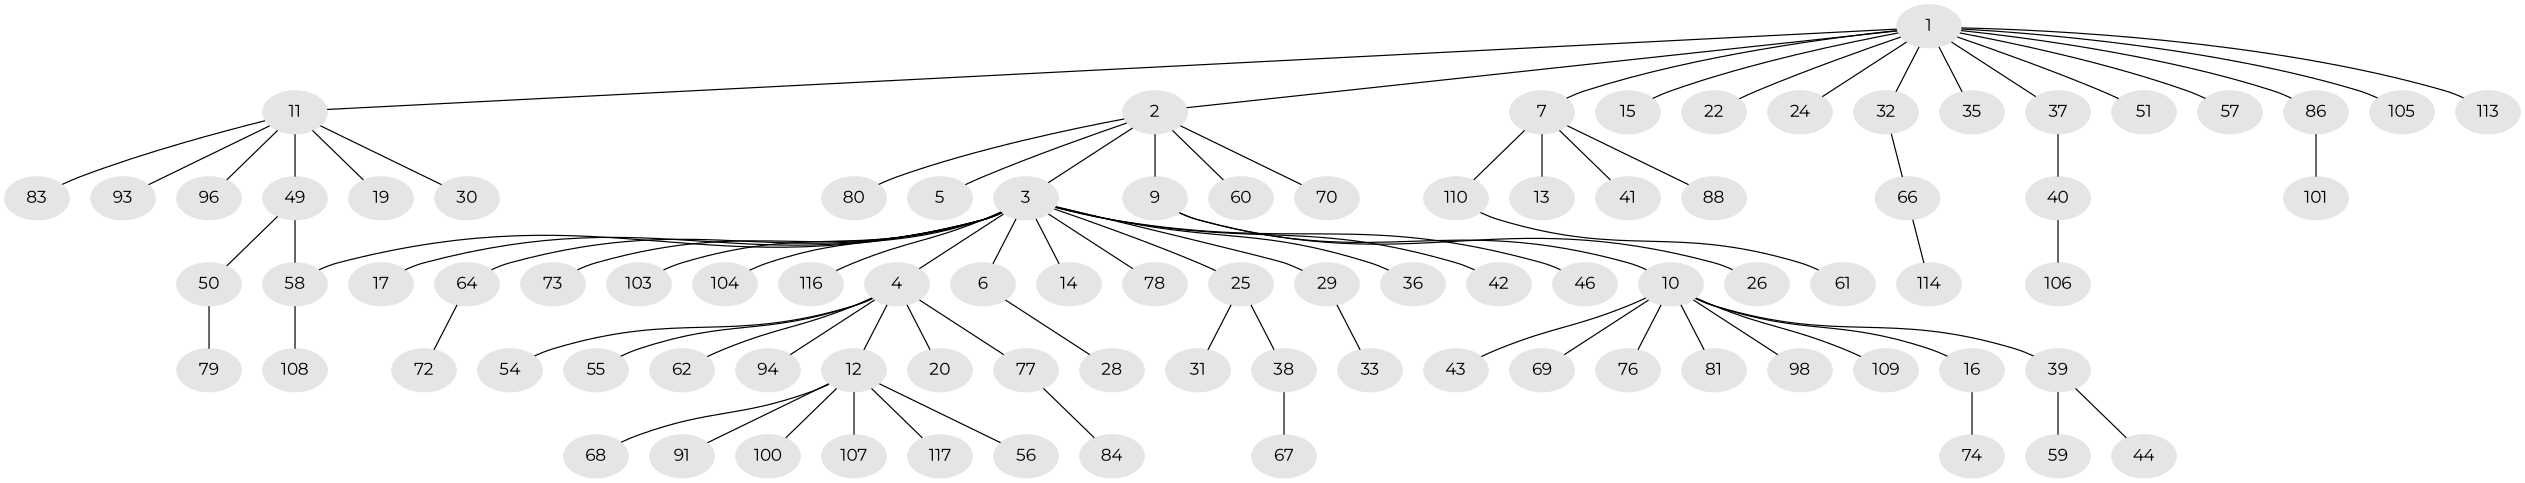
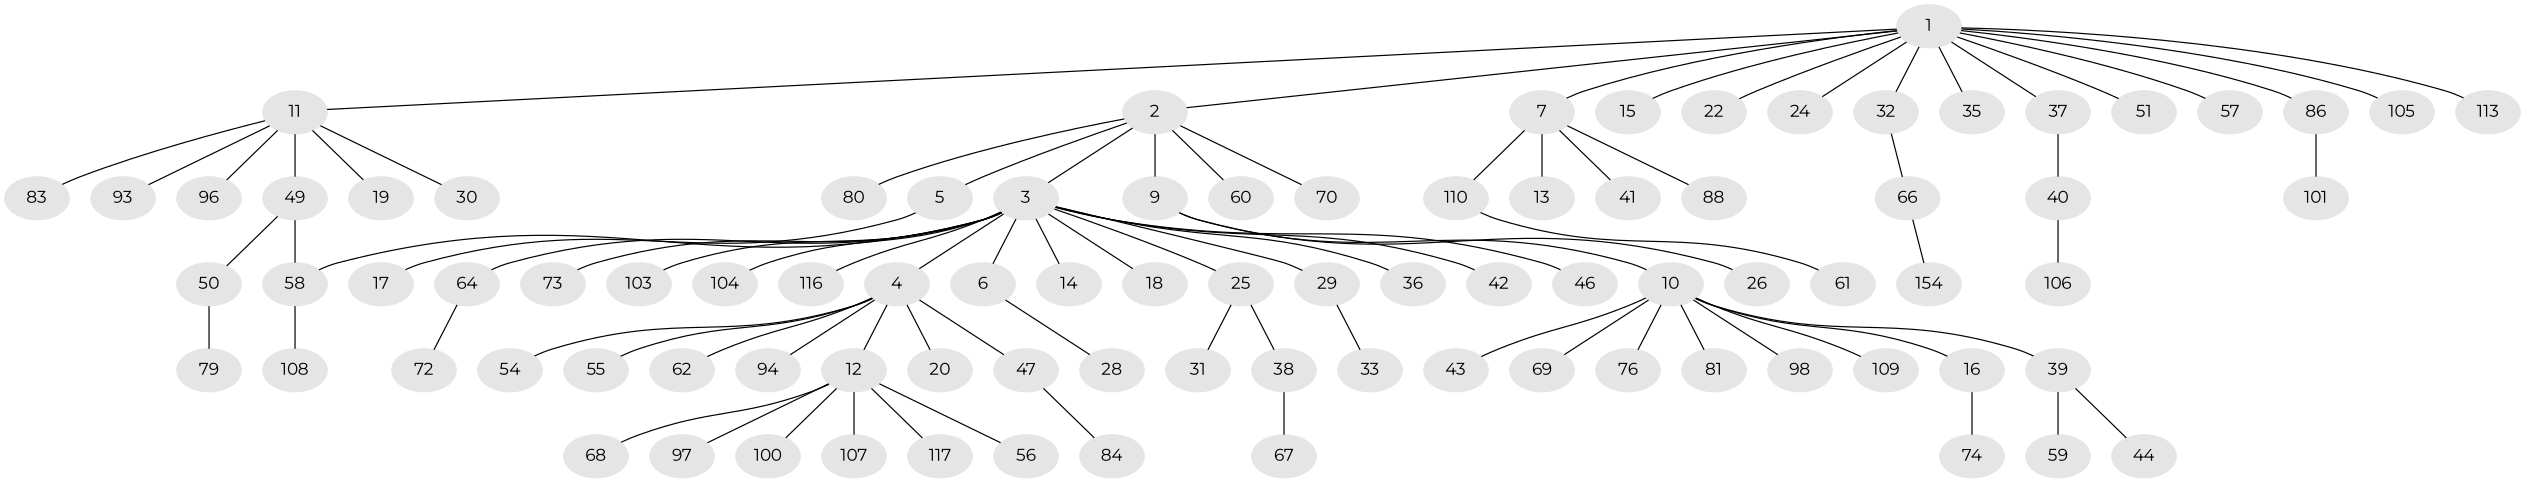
(704, 241) -> (531, 243)
(1155, 284) -> (1155, 284)
(1929, 284) -> (1929, 284)
(1026, 370) -> (1026, 370)
(682, 456) -> (682, 456)
